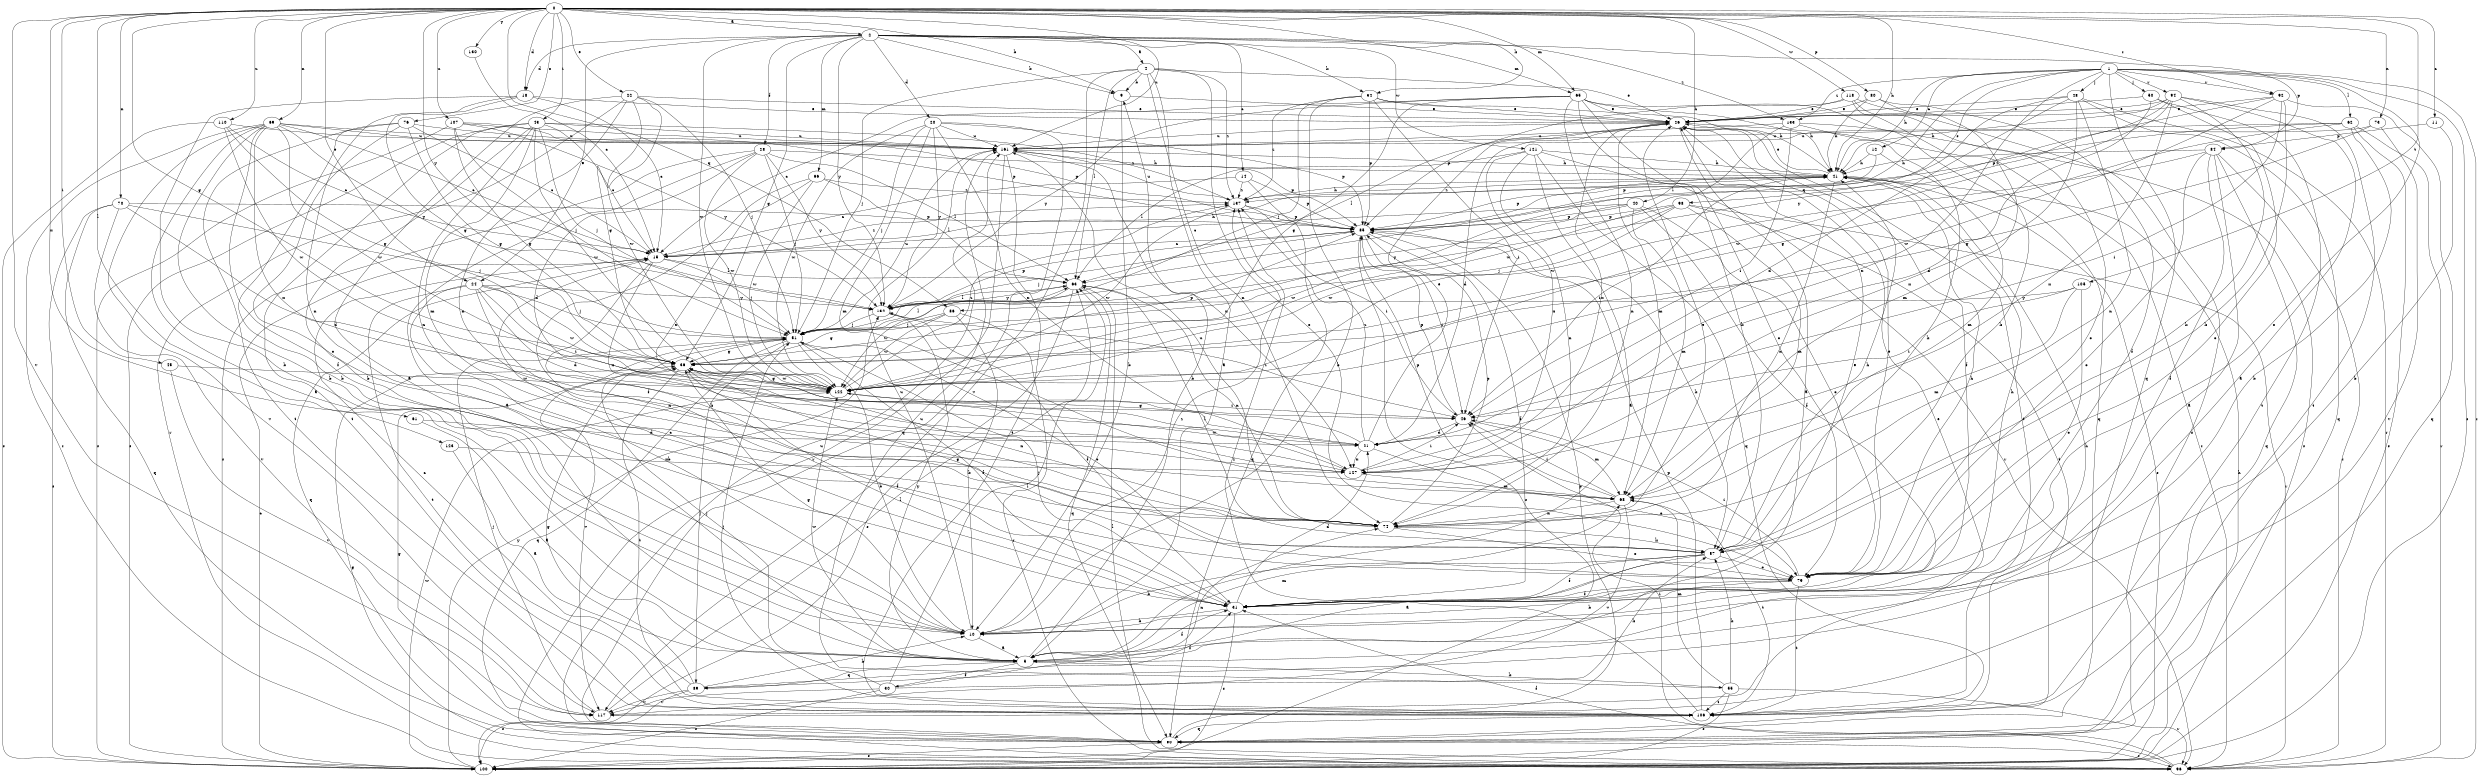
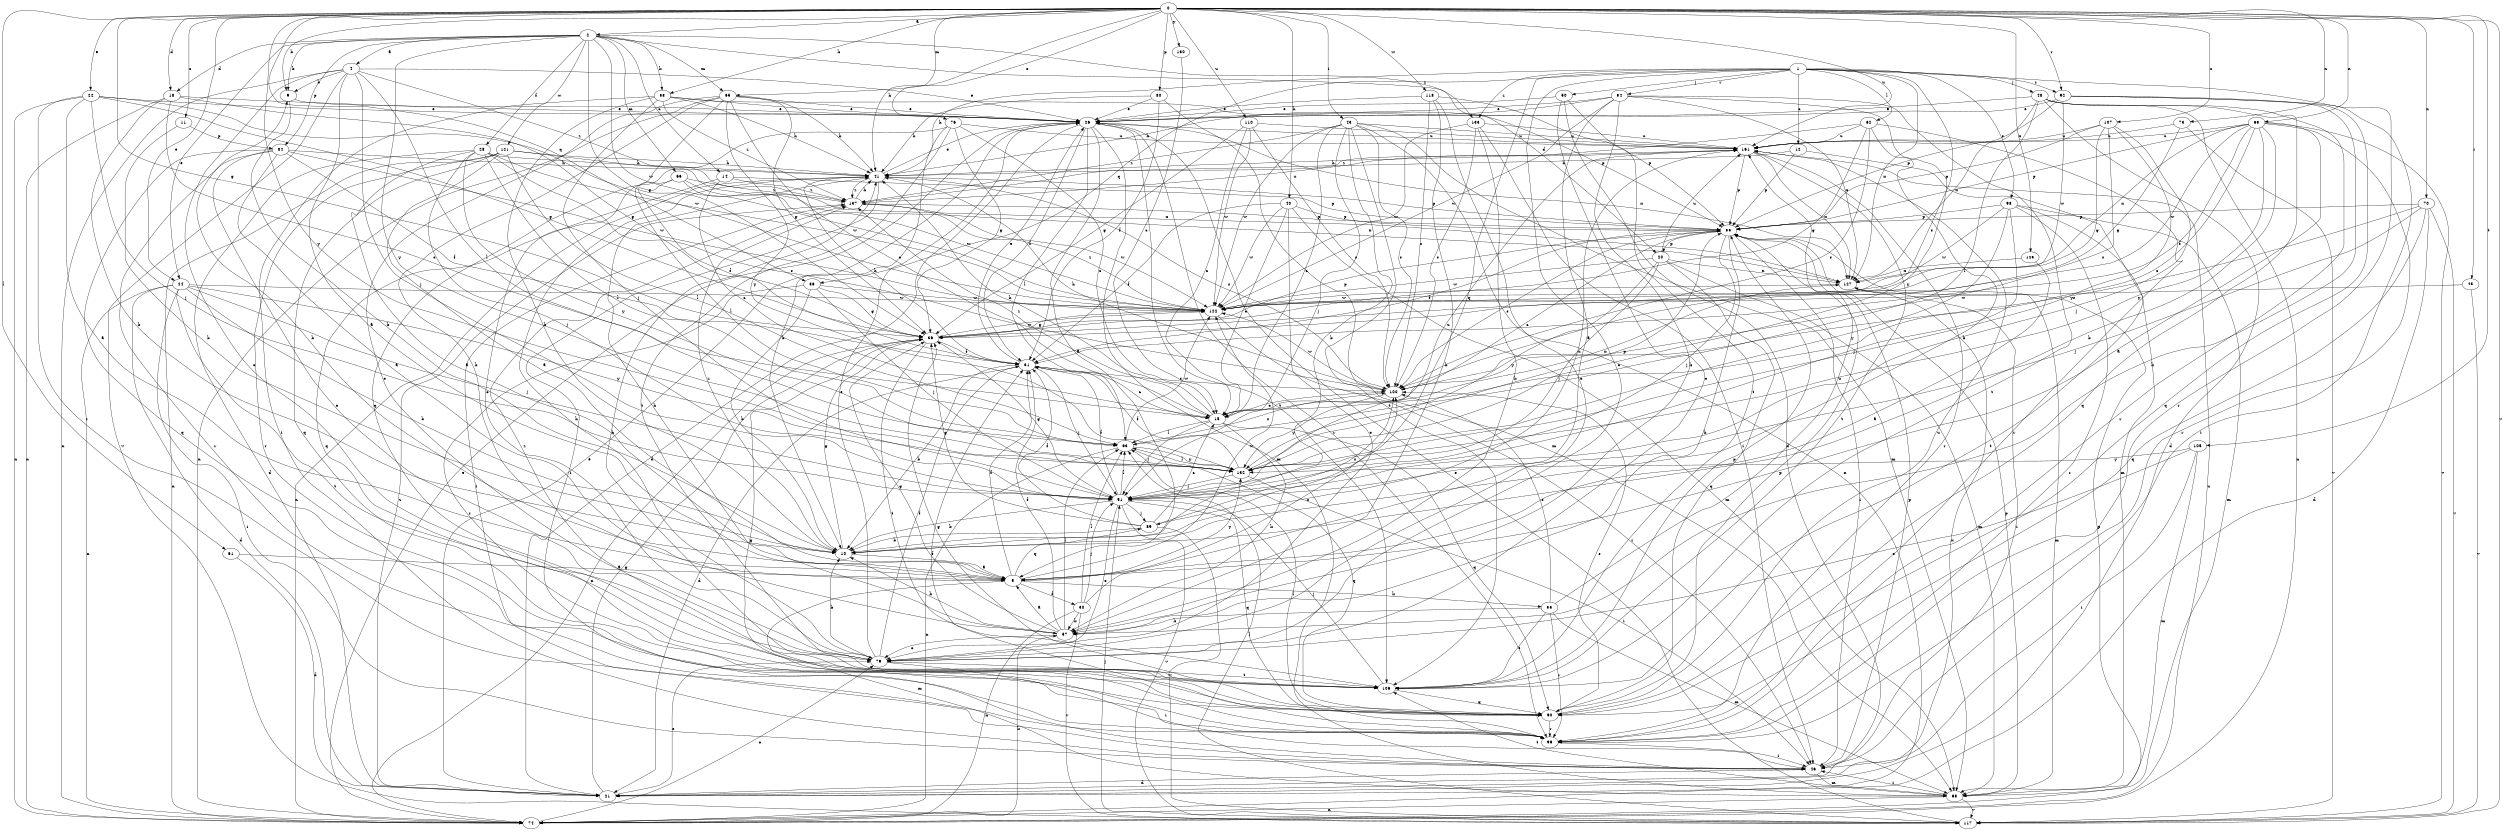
(1370, 96) -> (662, 96)
(1178, 149) -> (1690, 236)
